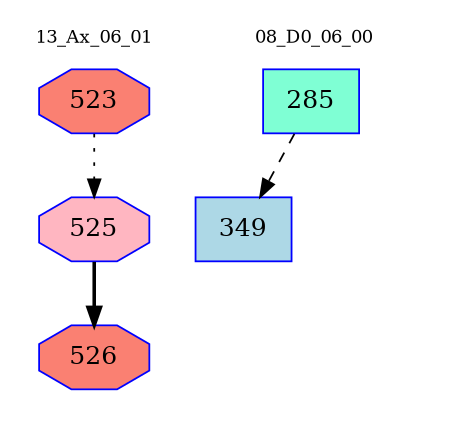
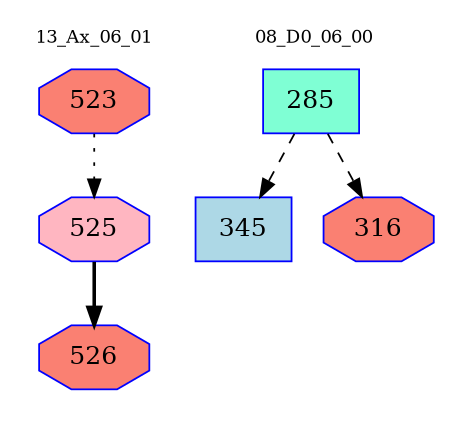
(244, 229) -> (244, 229)
none -> (379, 229)
